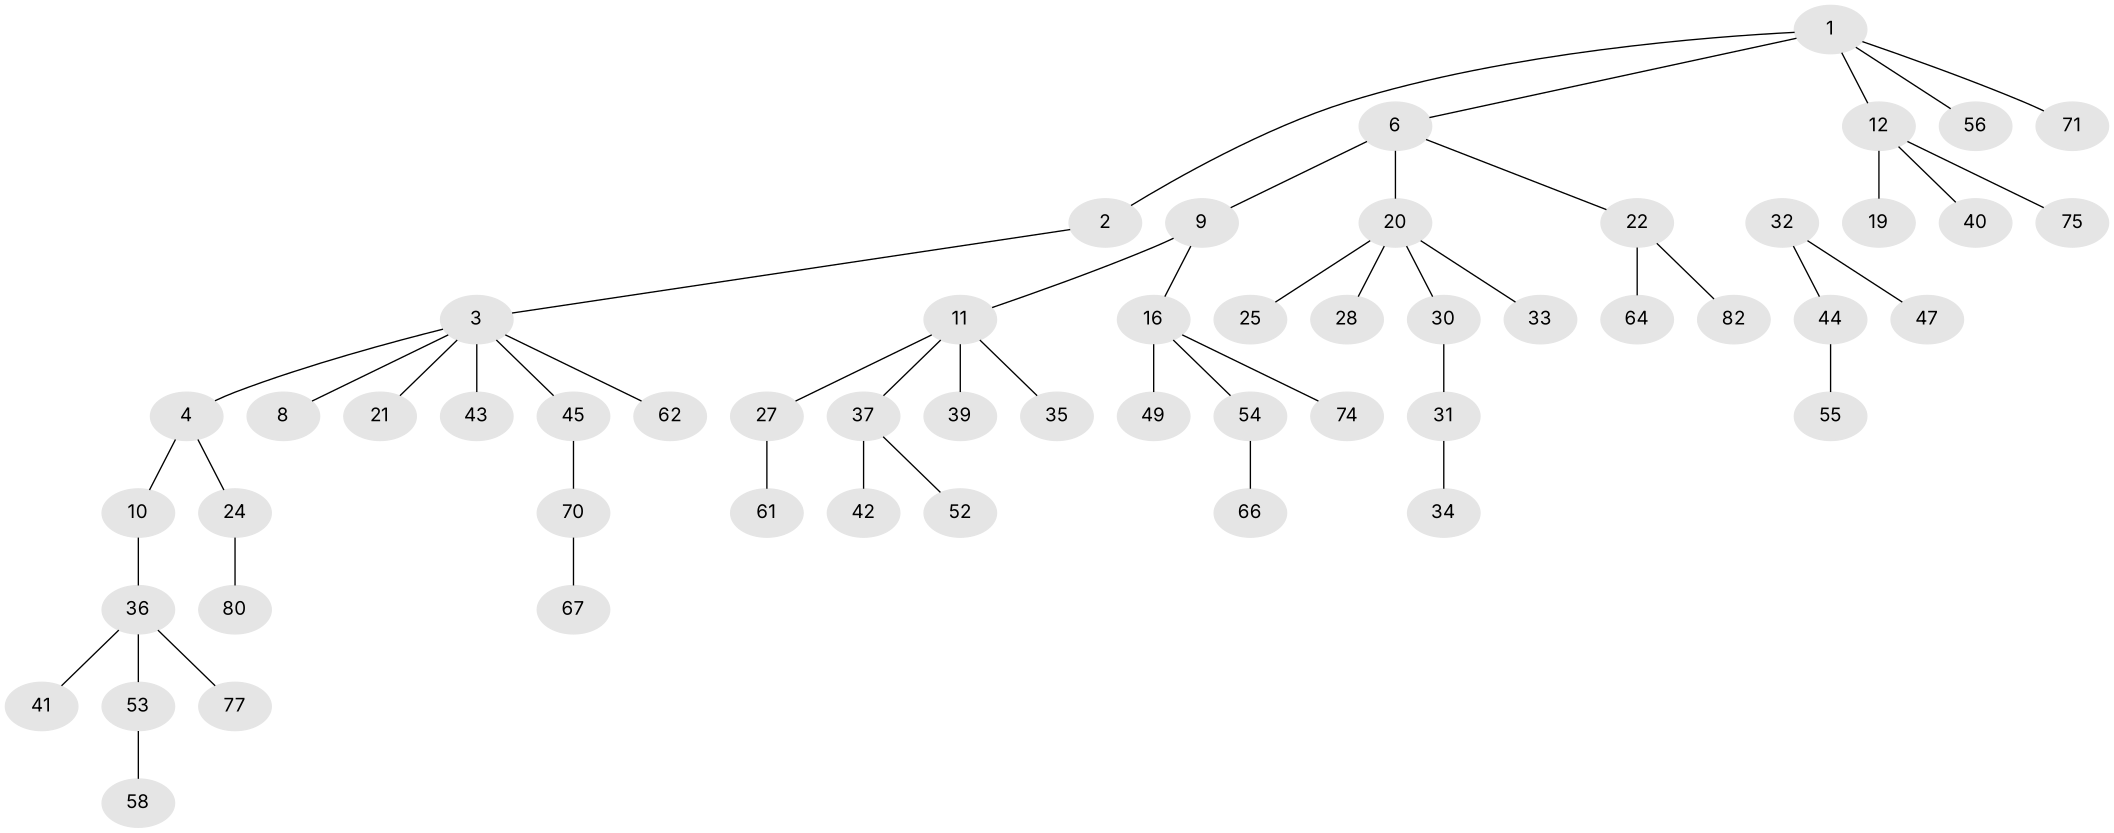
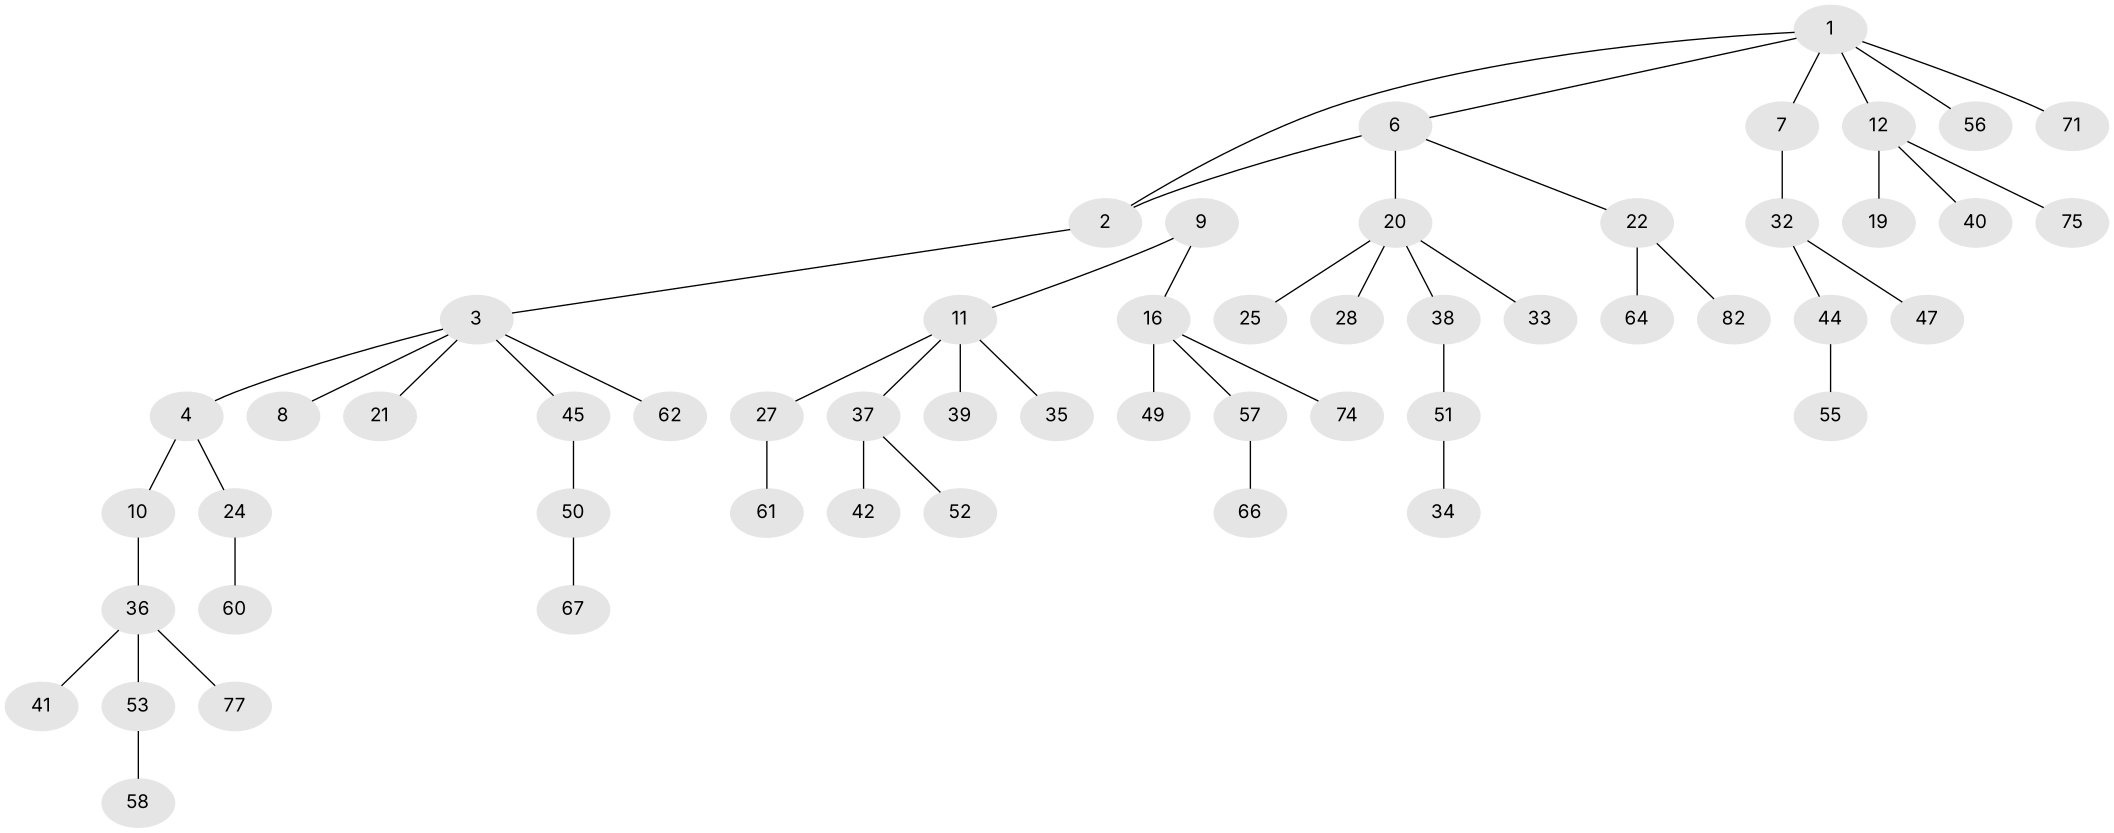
none -> (1782, 126)
(1299, 175) -> (1246, 168)
(1444, 320) -> (1444, 320)
(477, 416) -> none
(1250, 416) -> (1250, 416)
(1444, 416) -> (1444, 416)
(573, 513) -> (573, 513)
(235, 610) -> (235, 610)
